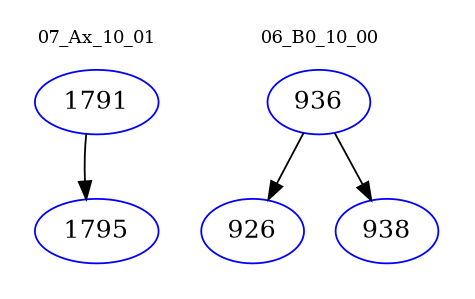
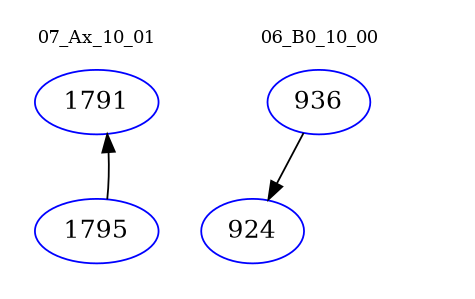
(85, 158) -> (109, 176)
(253, 231) -> (253, 231)
(387, 231) -> none
